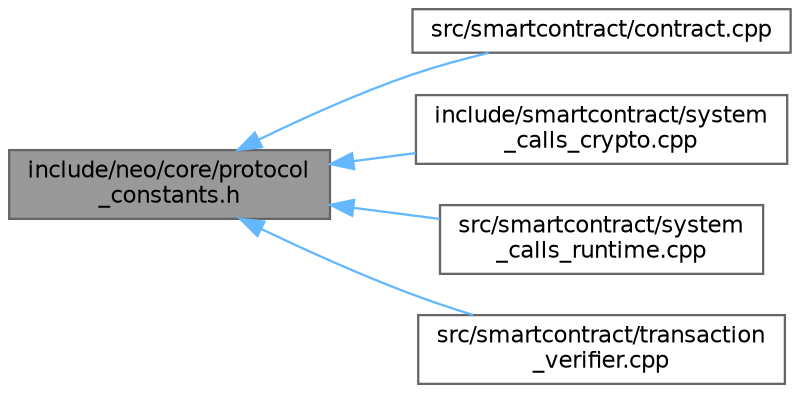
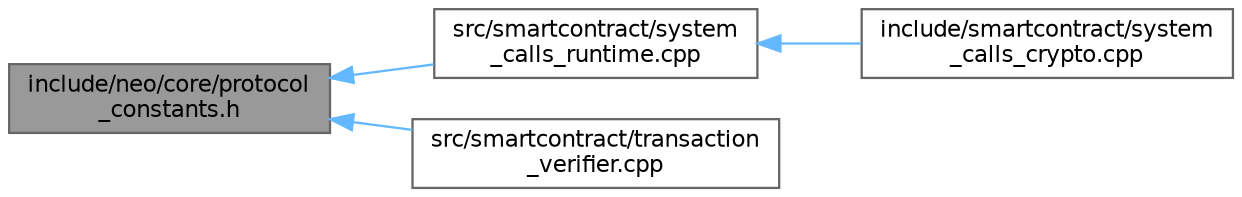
(602, 31) -> none
(385, 157) -> (821, 44)
